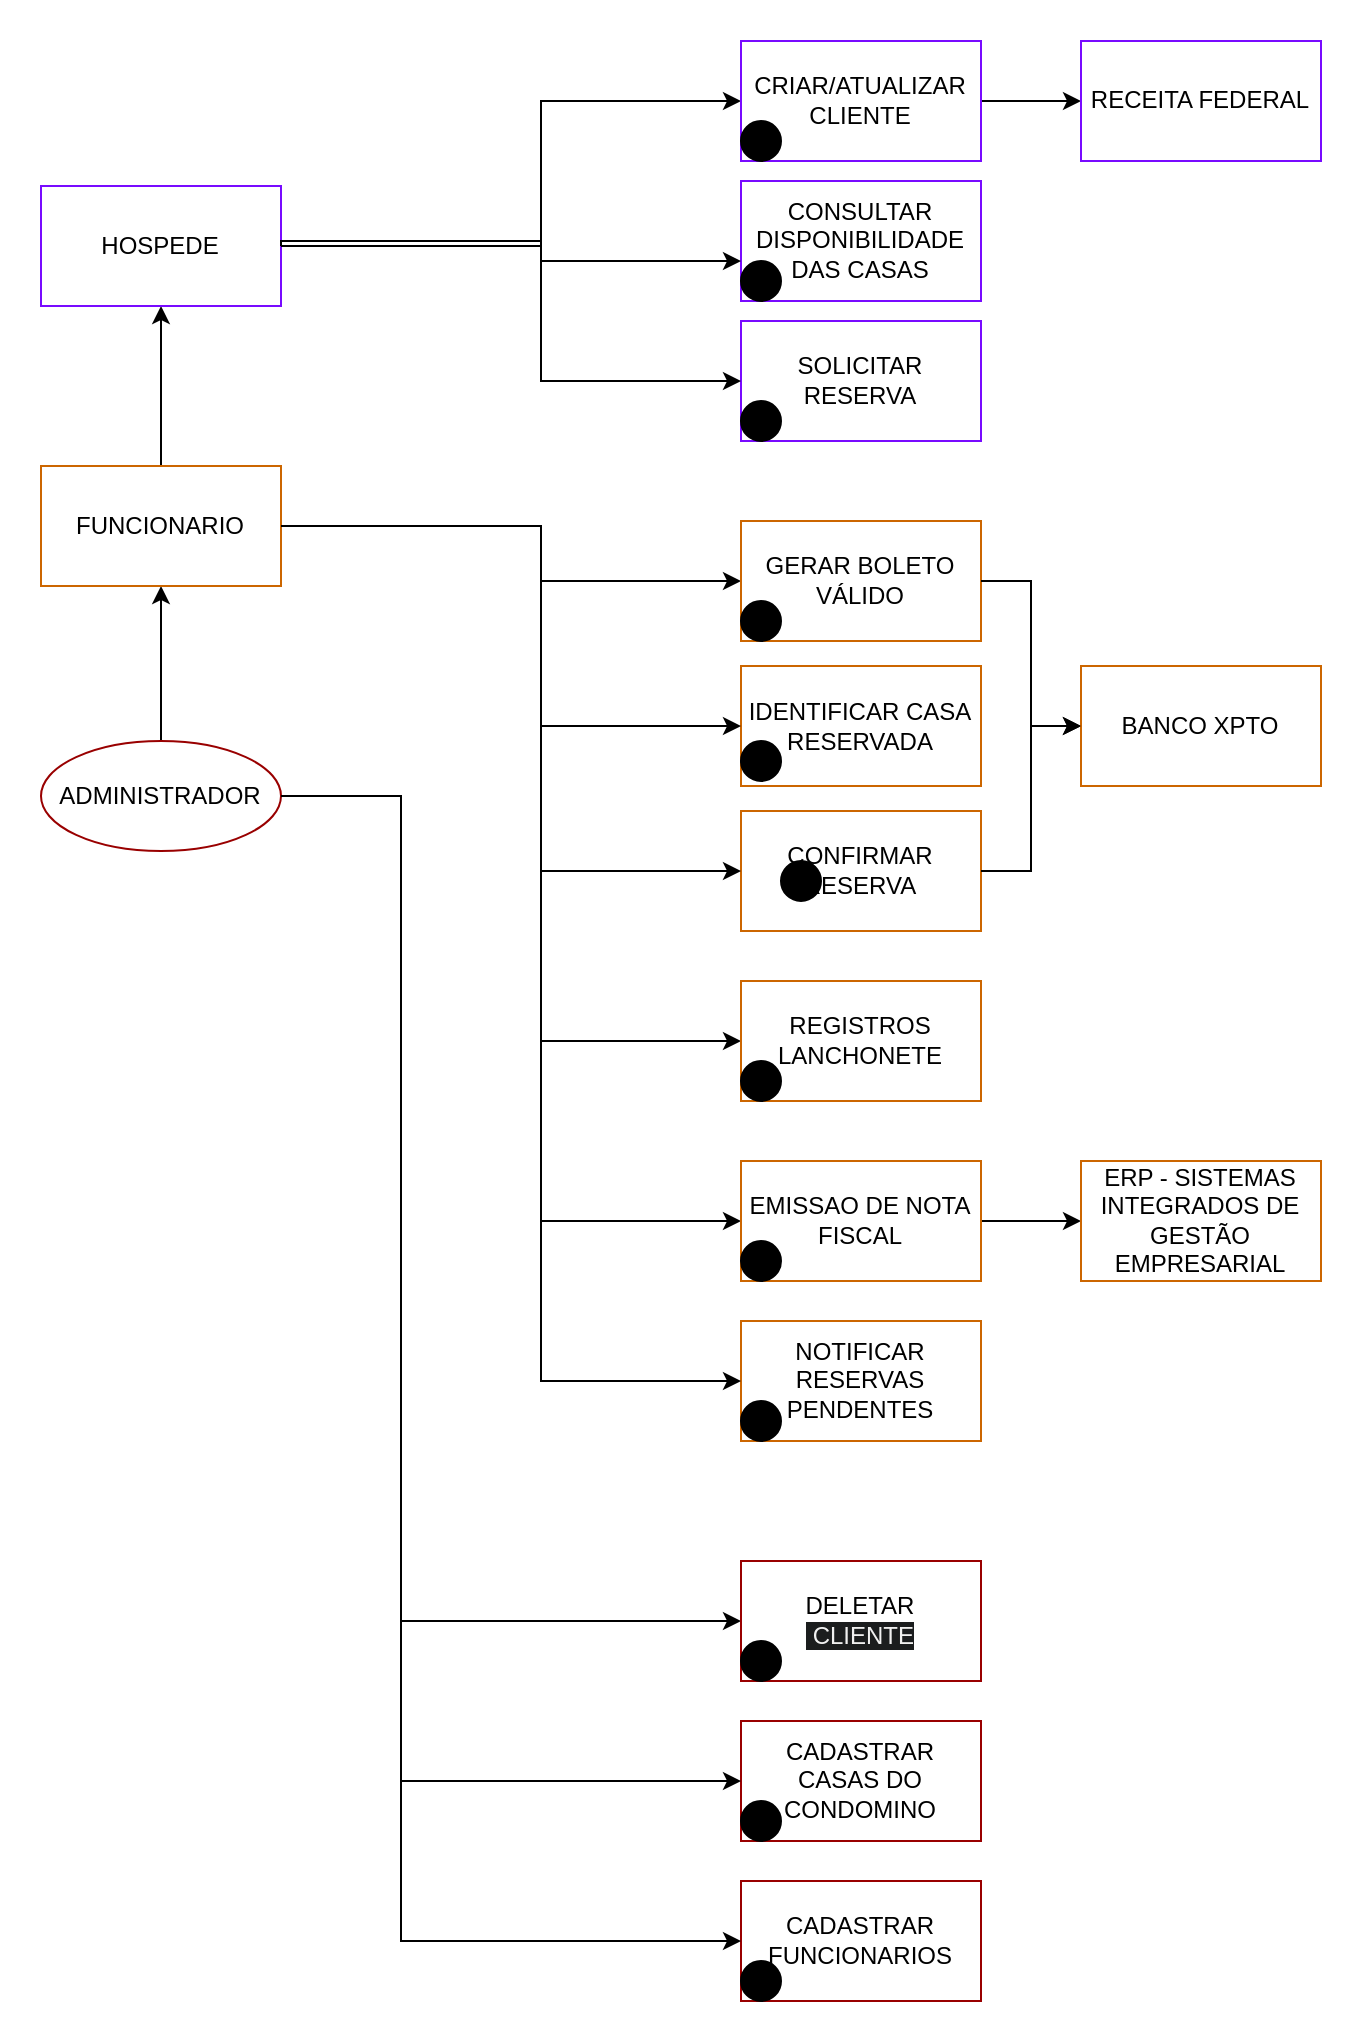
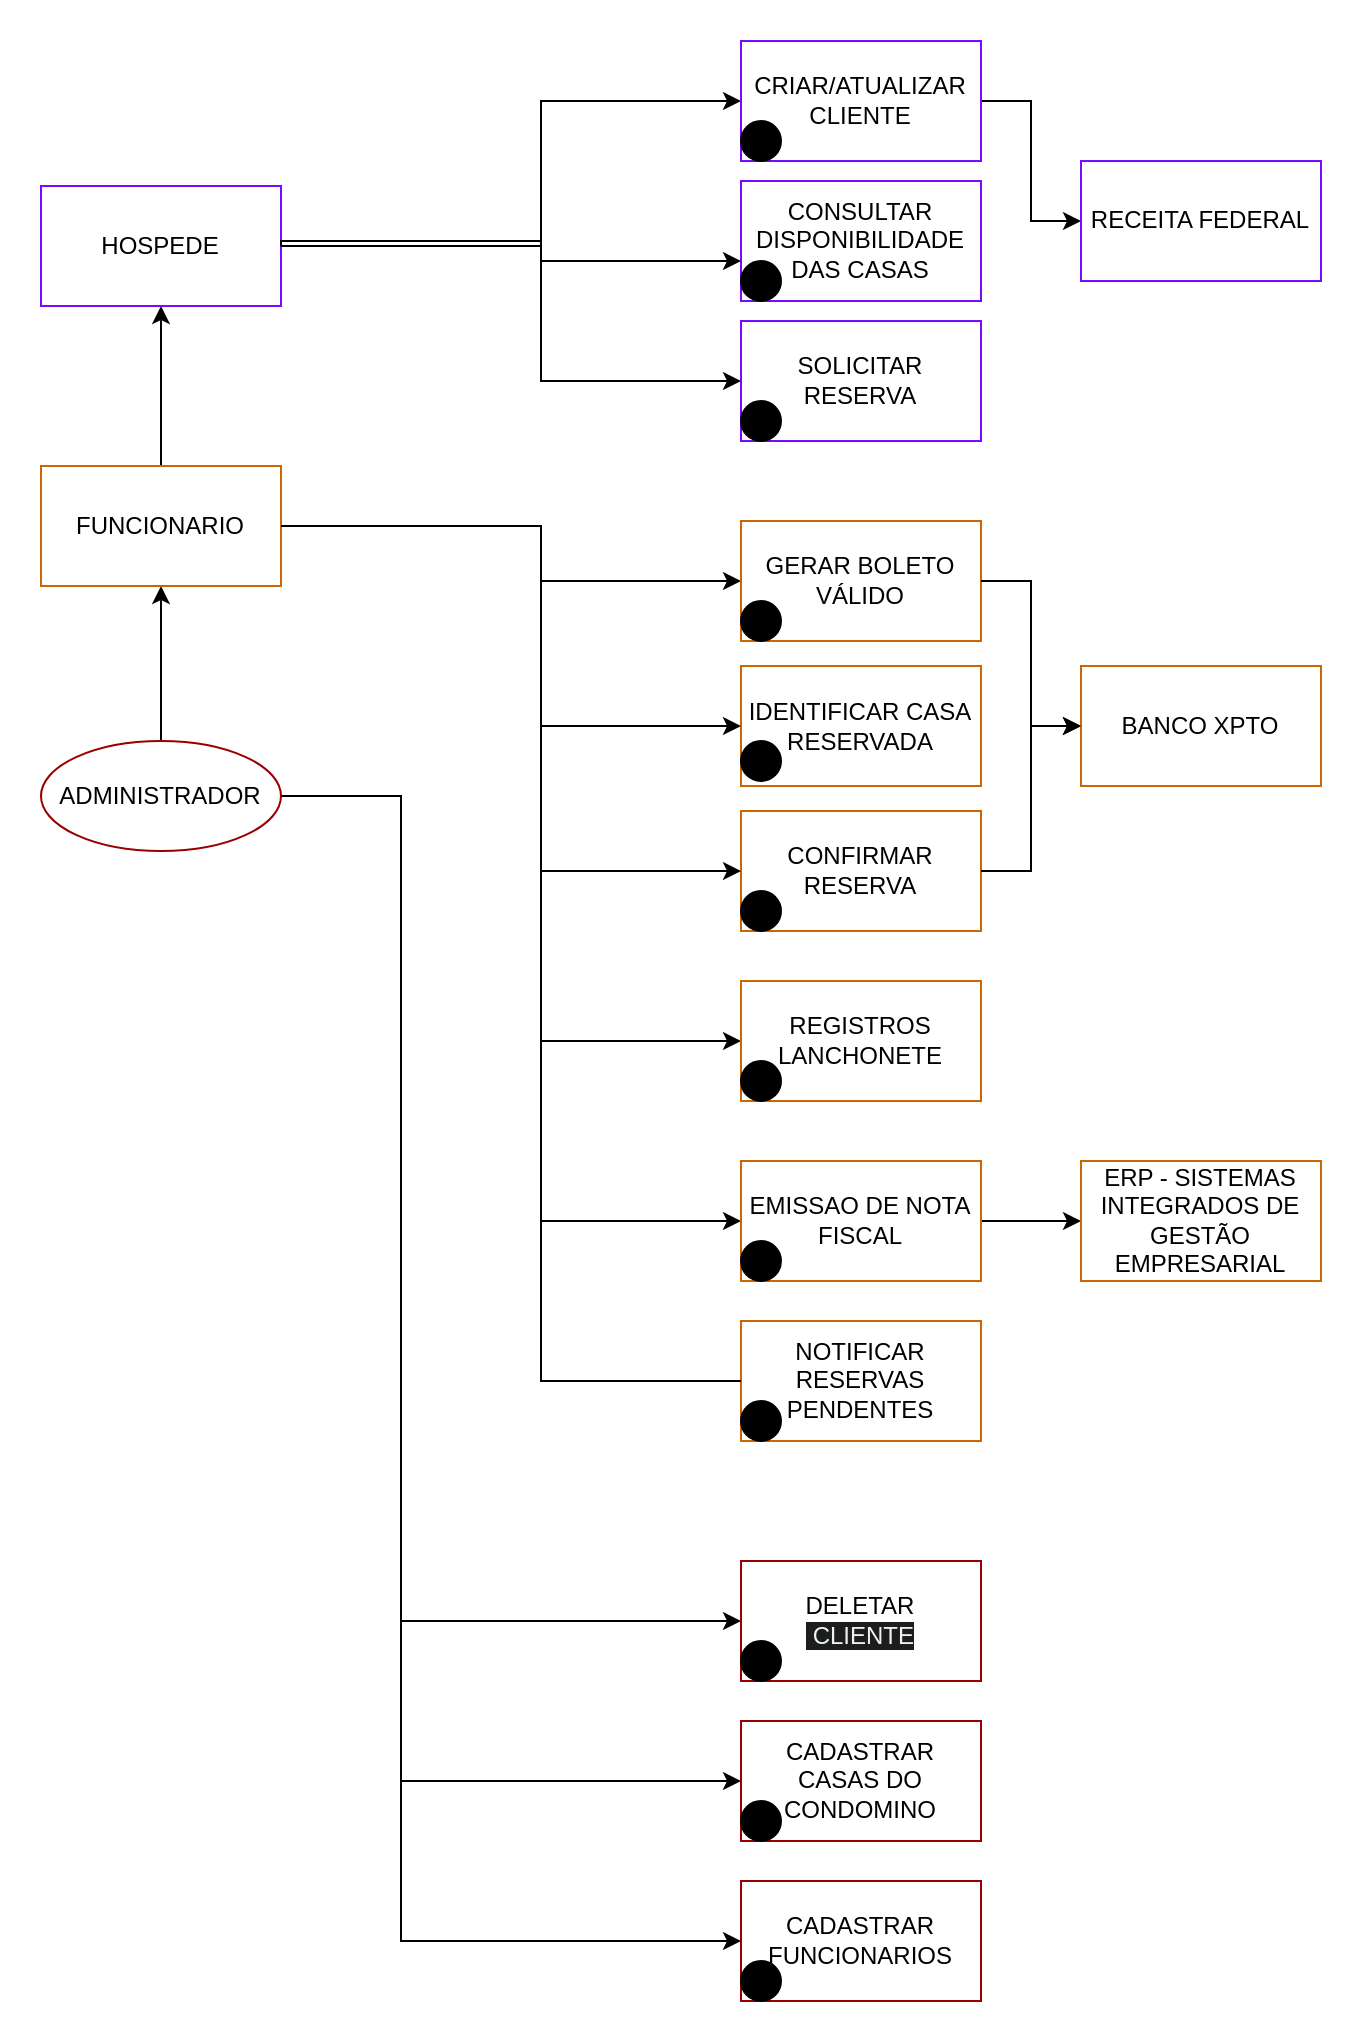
(1201, 101) -> (1201, 221)
(801, 881) -> (761, 911)
(726, 1381) -> (732, 1381)
